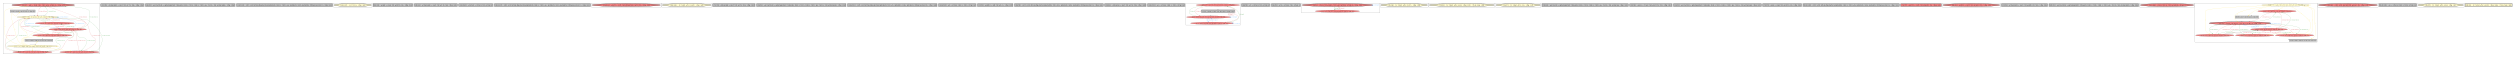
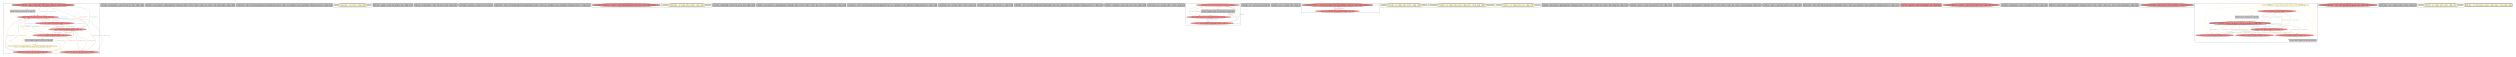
(38, 17) -> (38, 17)
